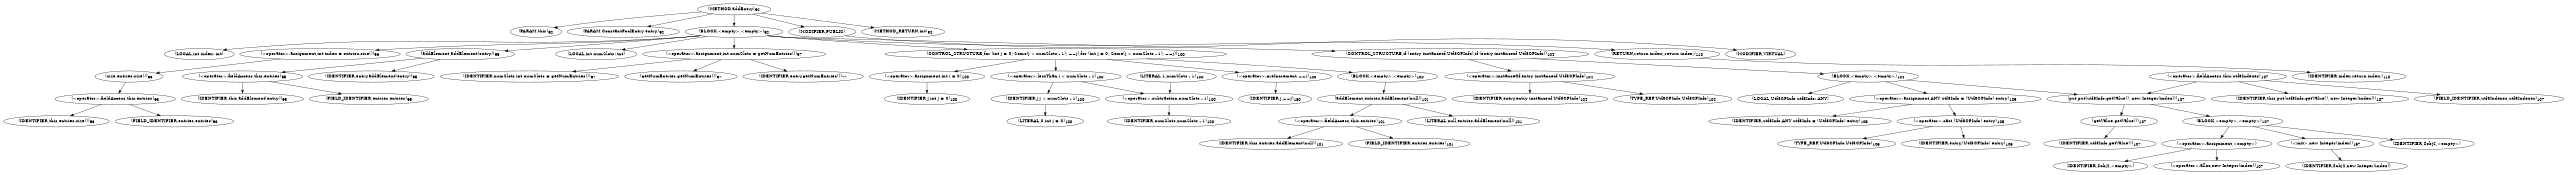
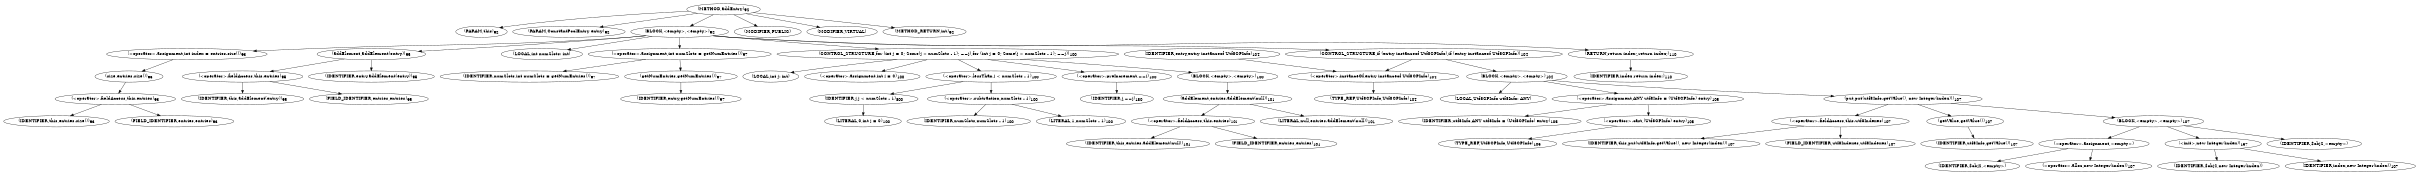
(1223, 46) -> (781, 20)
(199, 54) -> none
(767, 65) -> (681, 86)
(845, 76) -> (722, 98)
none -> (771, 77)
(1170, 86) -> (1035, 110)
(1530, 86) -> (1286, 65)
(2174, 87) -> (1873, 110)
(1081, 98) -> (899, 98)
(927, 99) -> none
(1966, 144) -> none
none -> (2350, 166)
